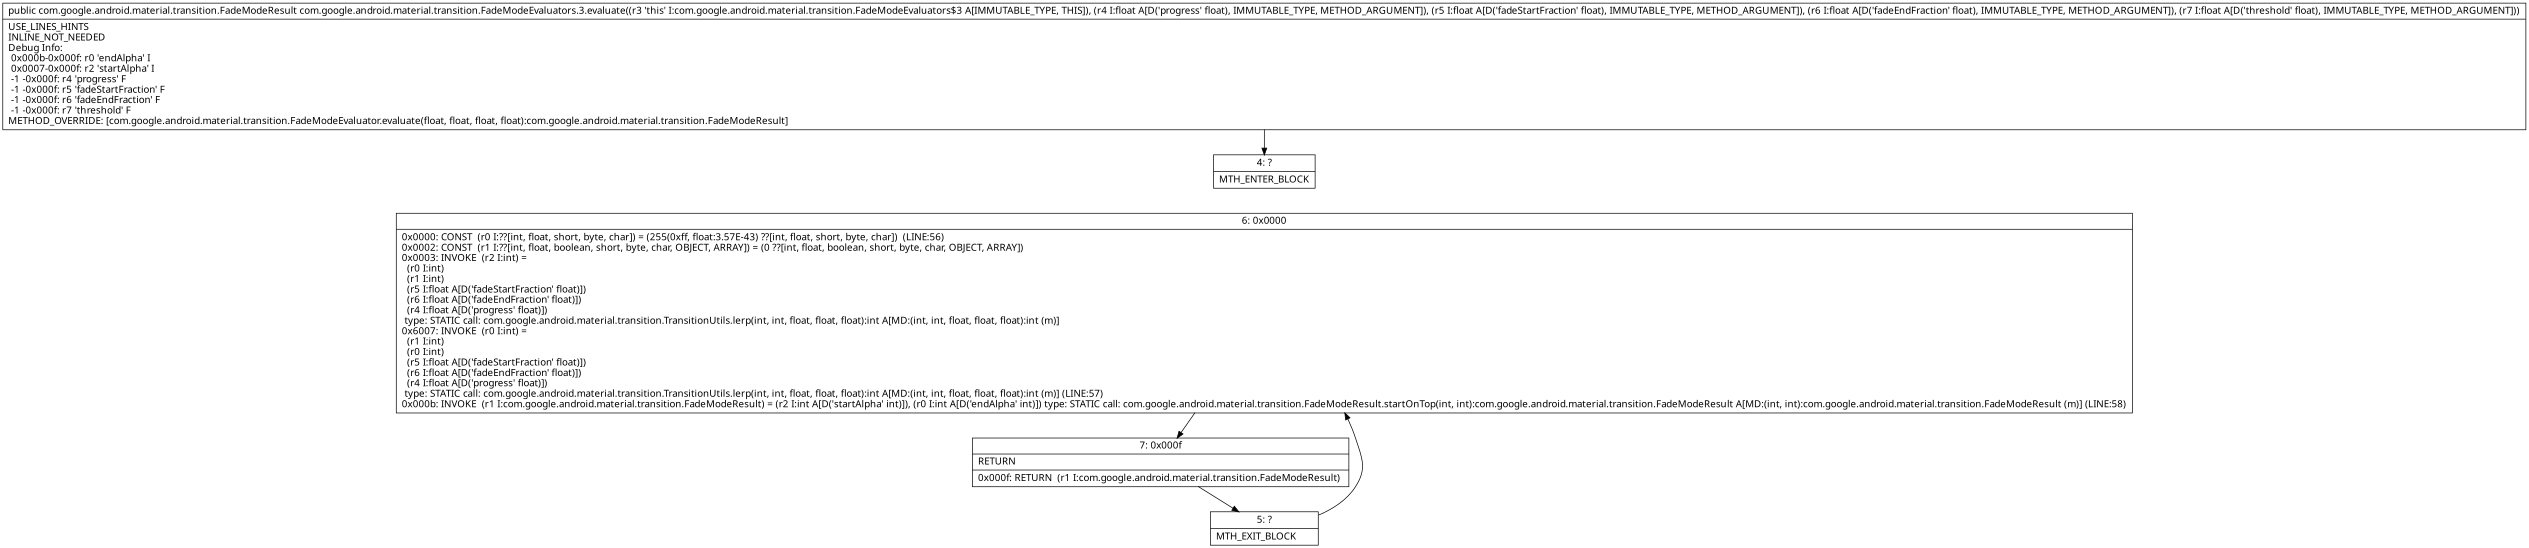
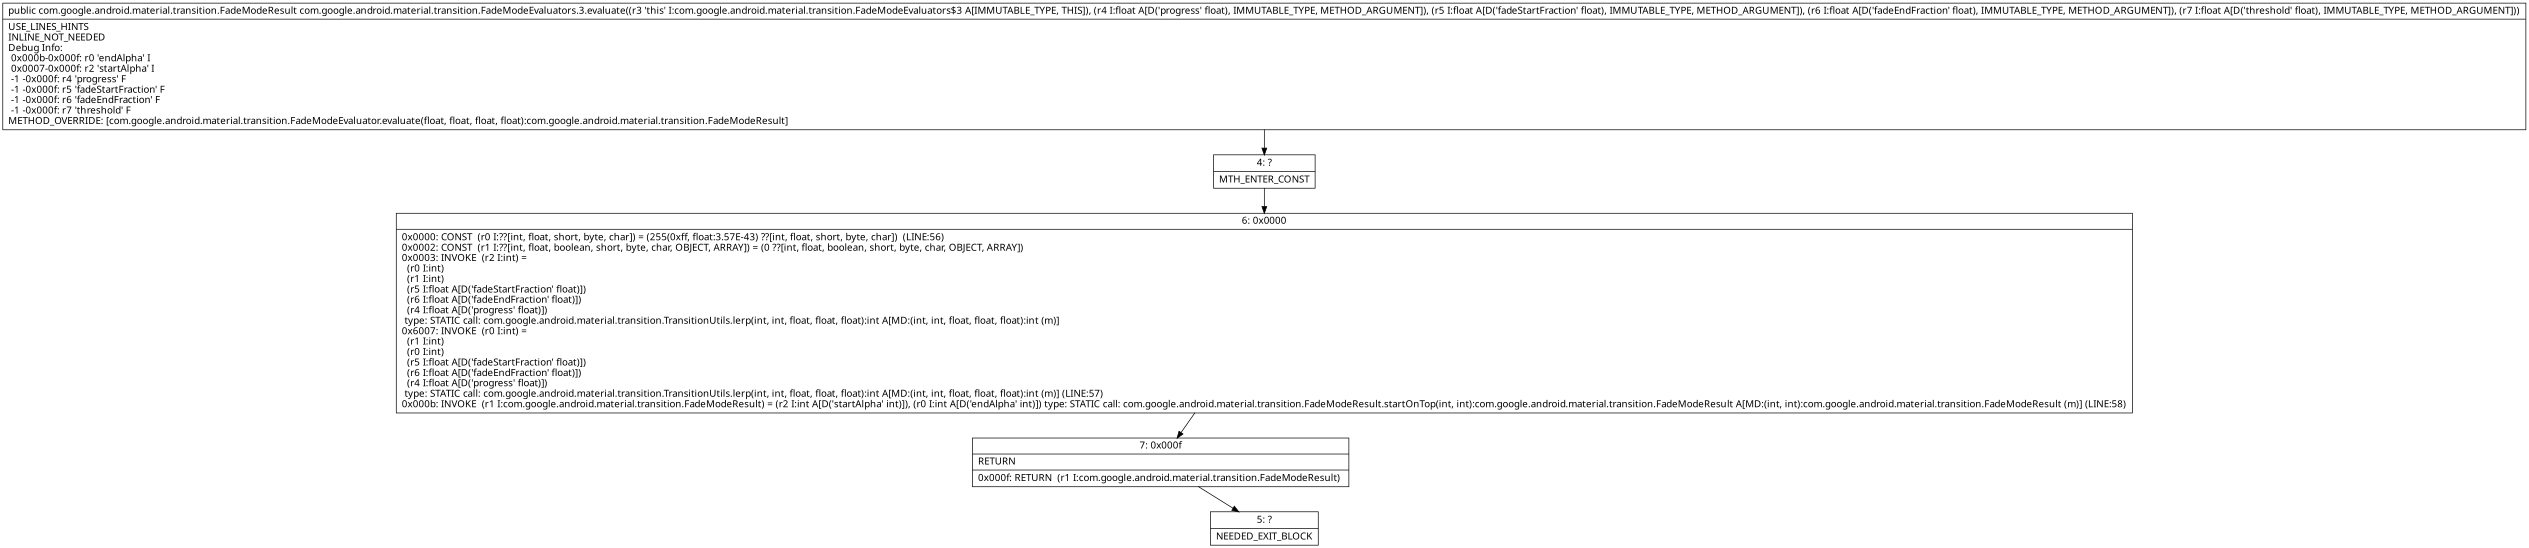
(1264, 180) -> (1264, 180)
(1361, 476) -> (1264, 197)
(1256, 536) -> (1264, 536)
